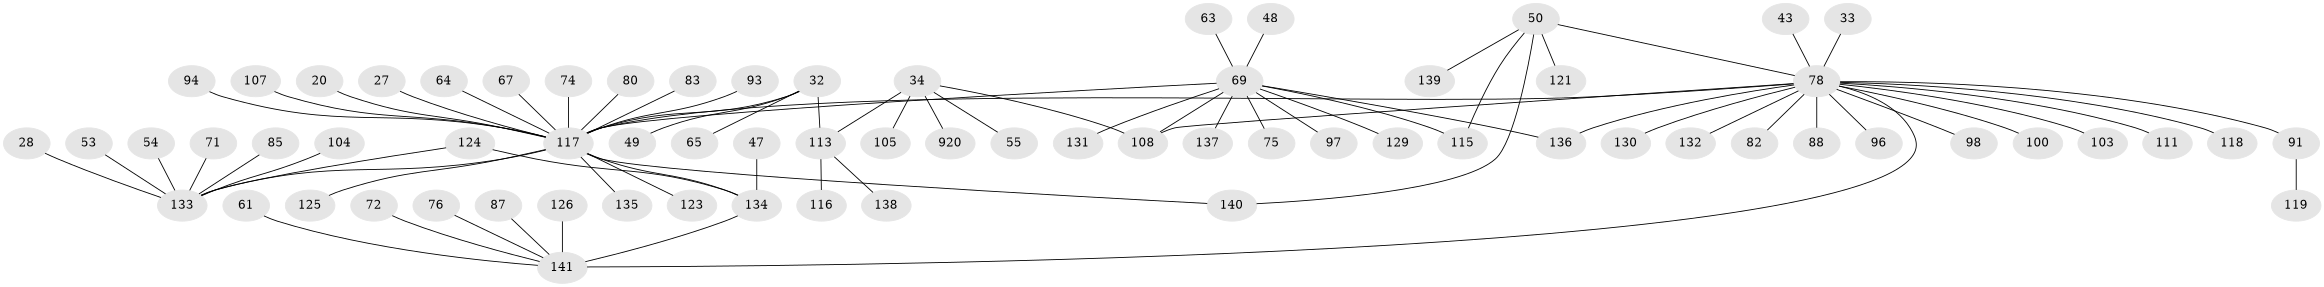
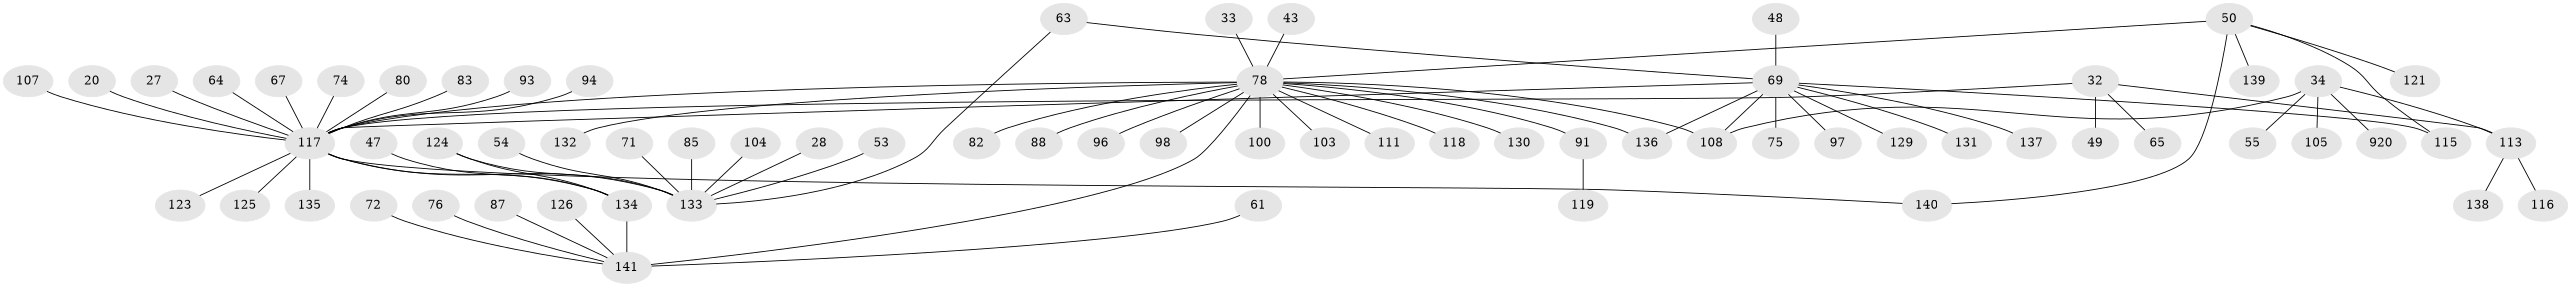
none -> (906, 162)
